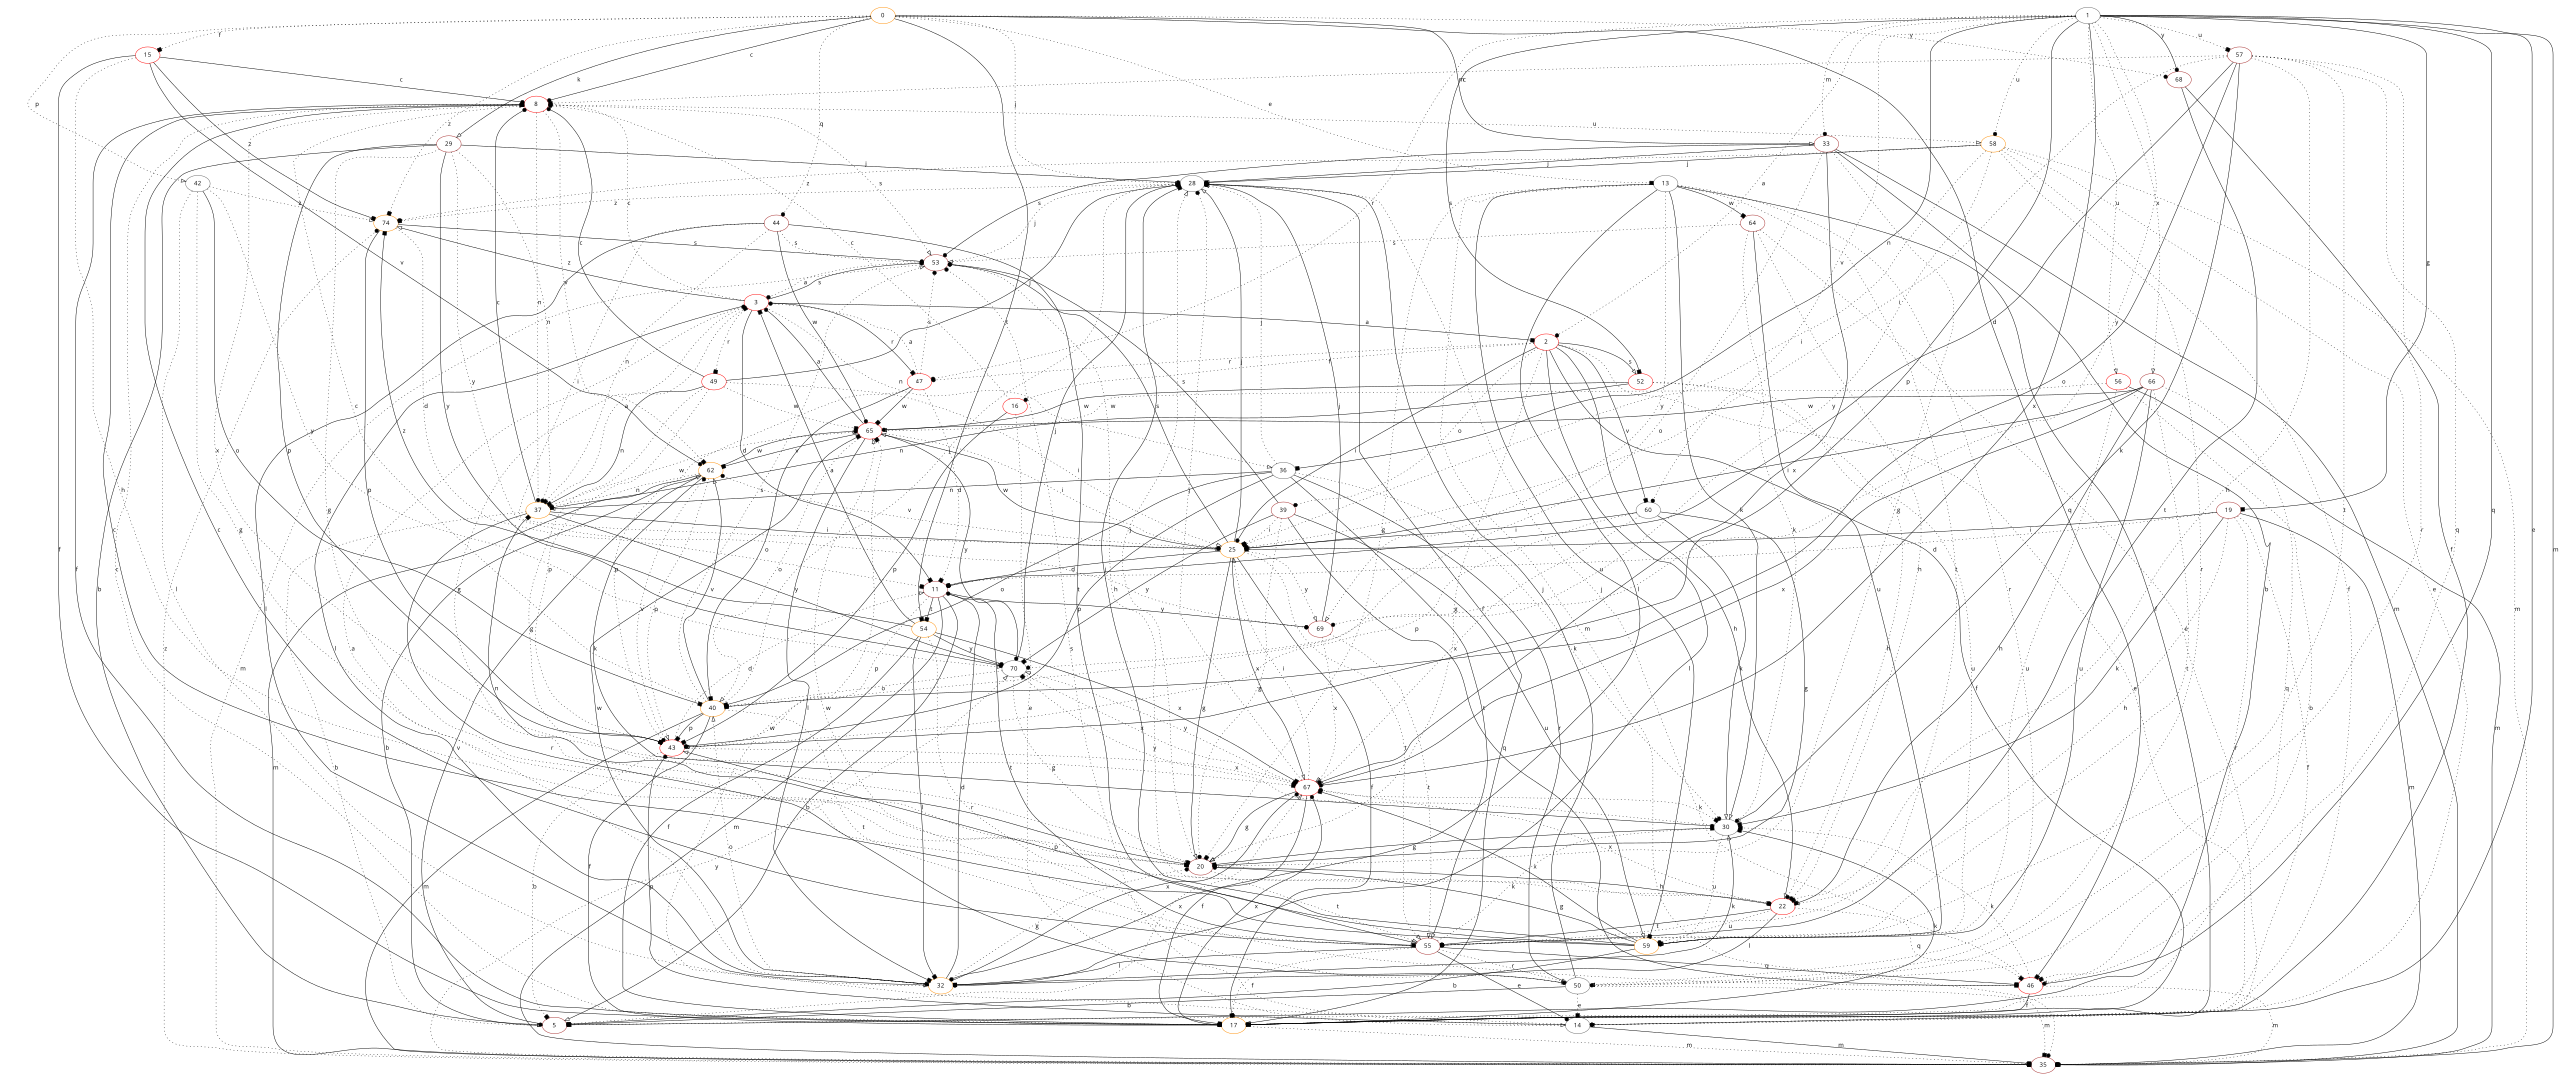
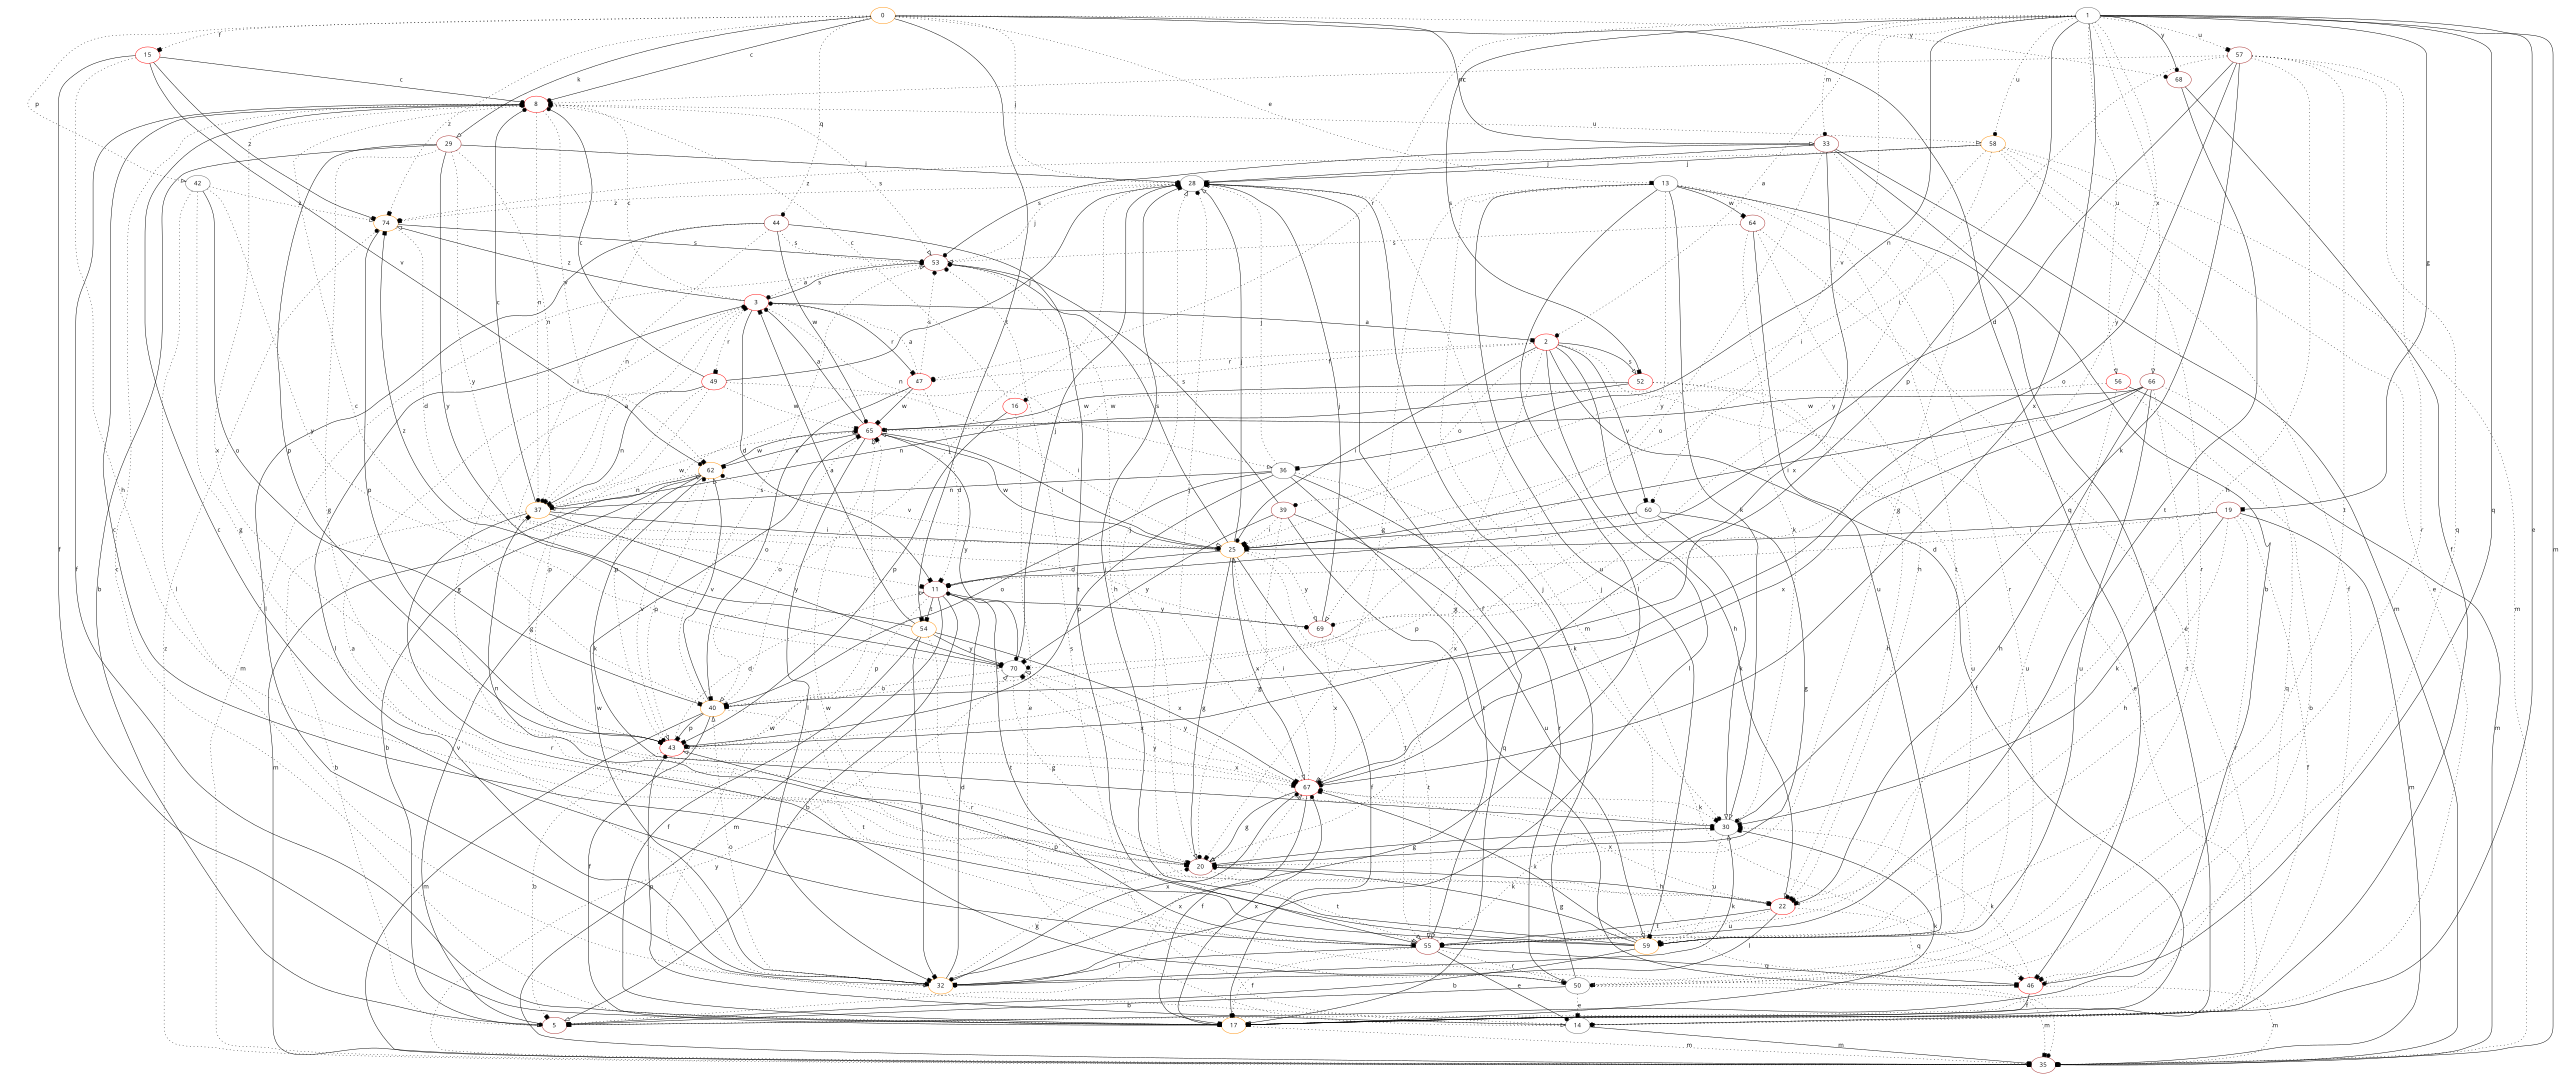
(349, 397) -> (349, 397)
(1050, 487) -> (1050, 487)
